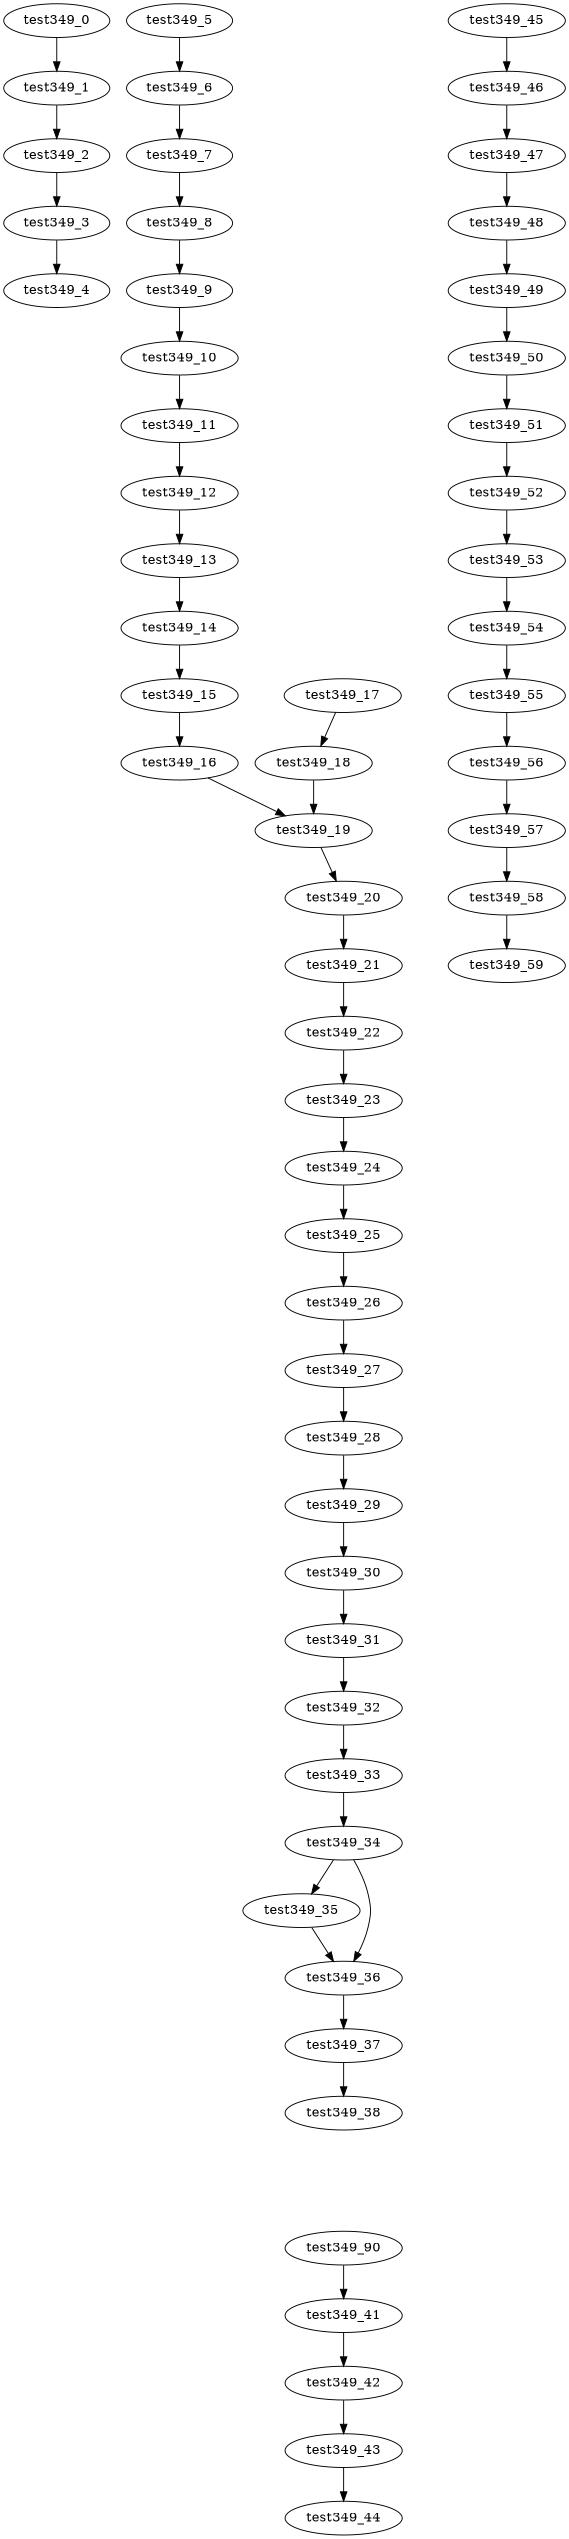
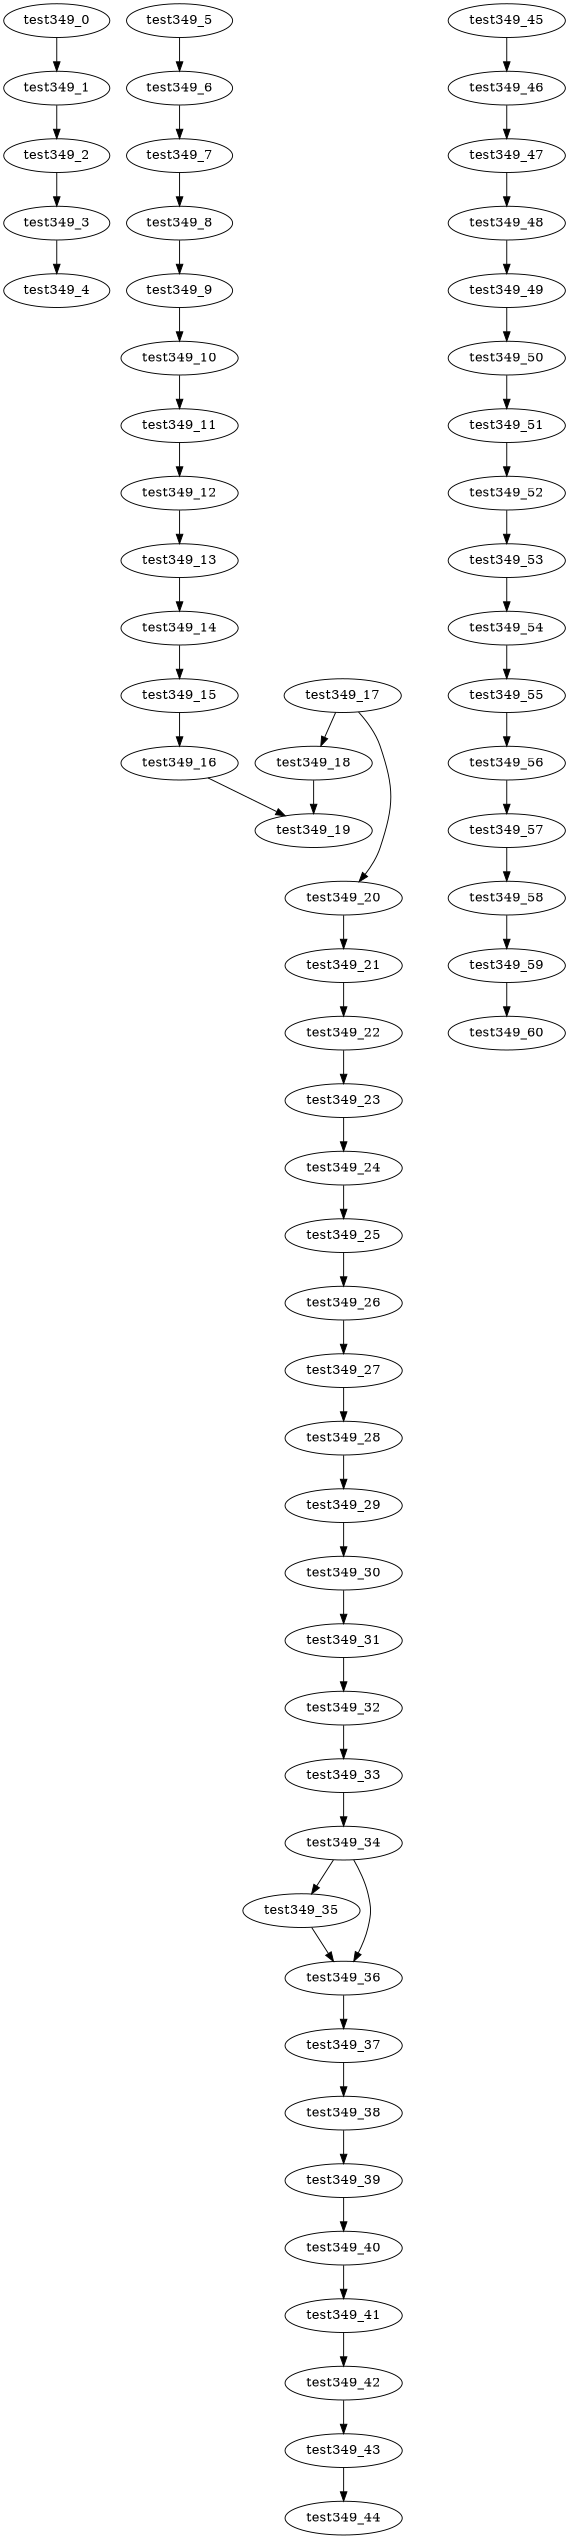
(327, 860) -> (391, 792)
none -> (507, 1033)
none -> (344, 2181)
(344, 2248) -> (344, 2248)
